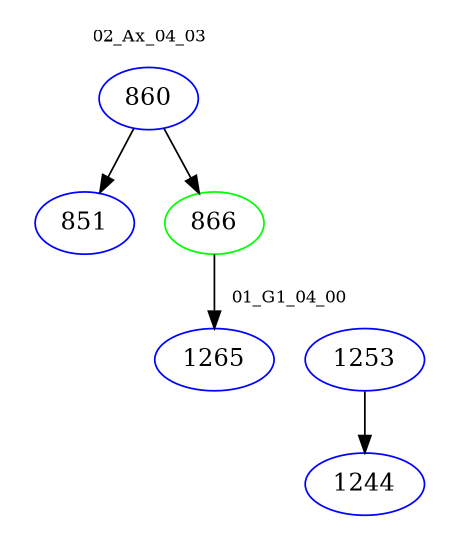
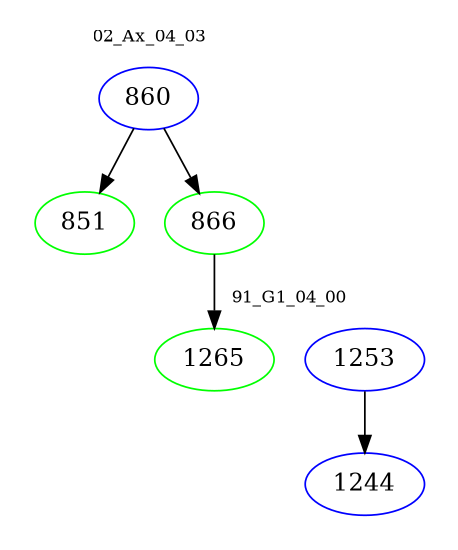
(85, 223) -> (85, 223)
(290, 298) -> (290, 298)
(214, 360) -> (214, 360)
